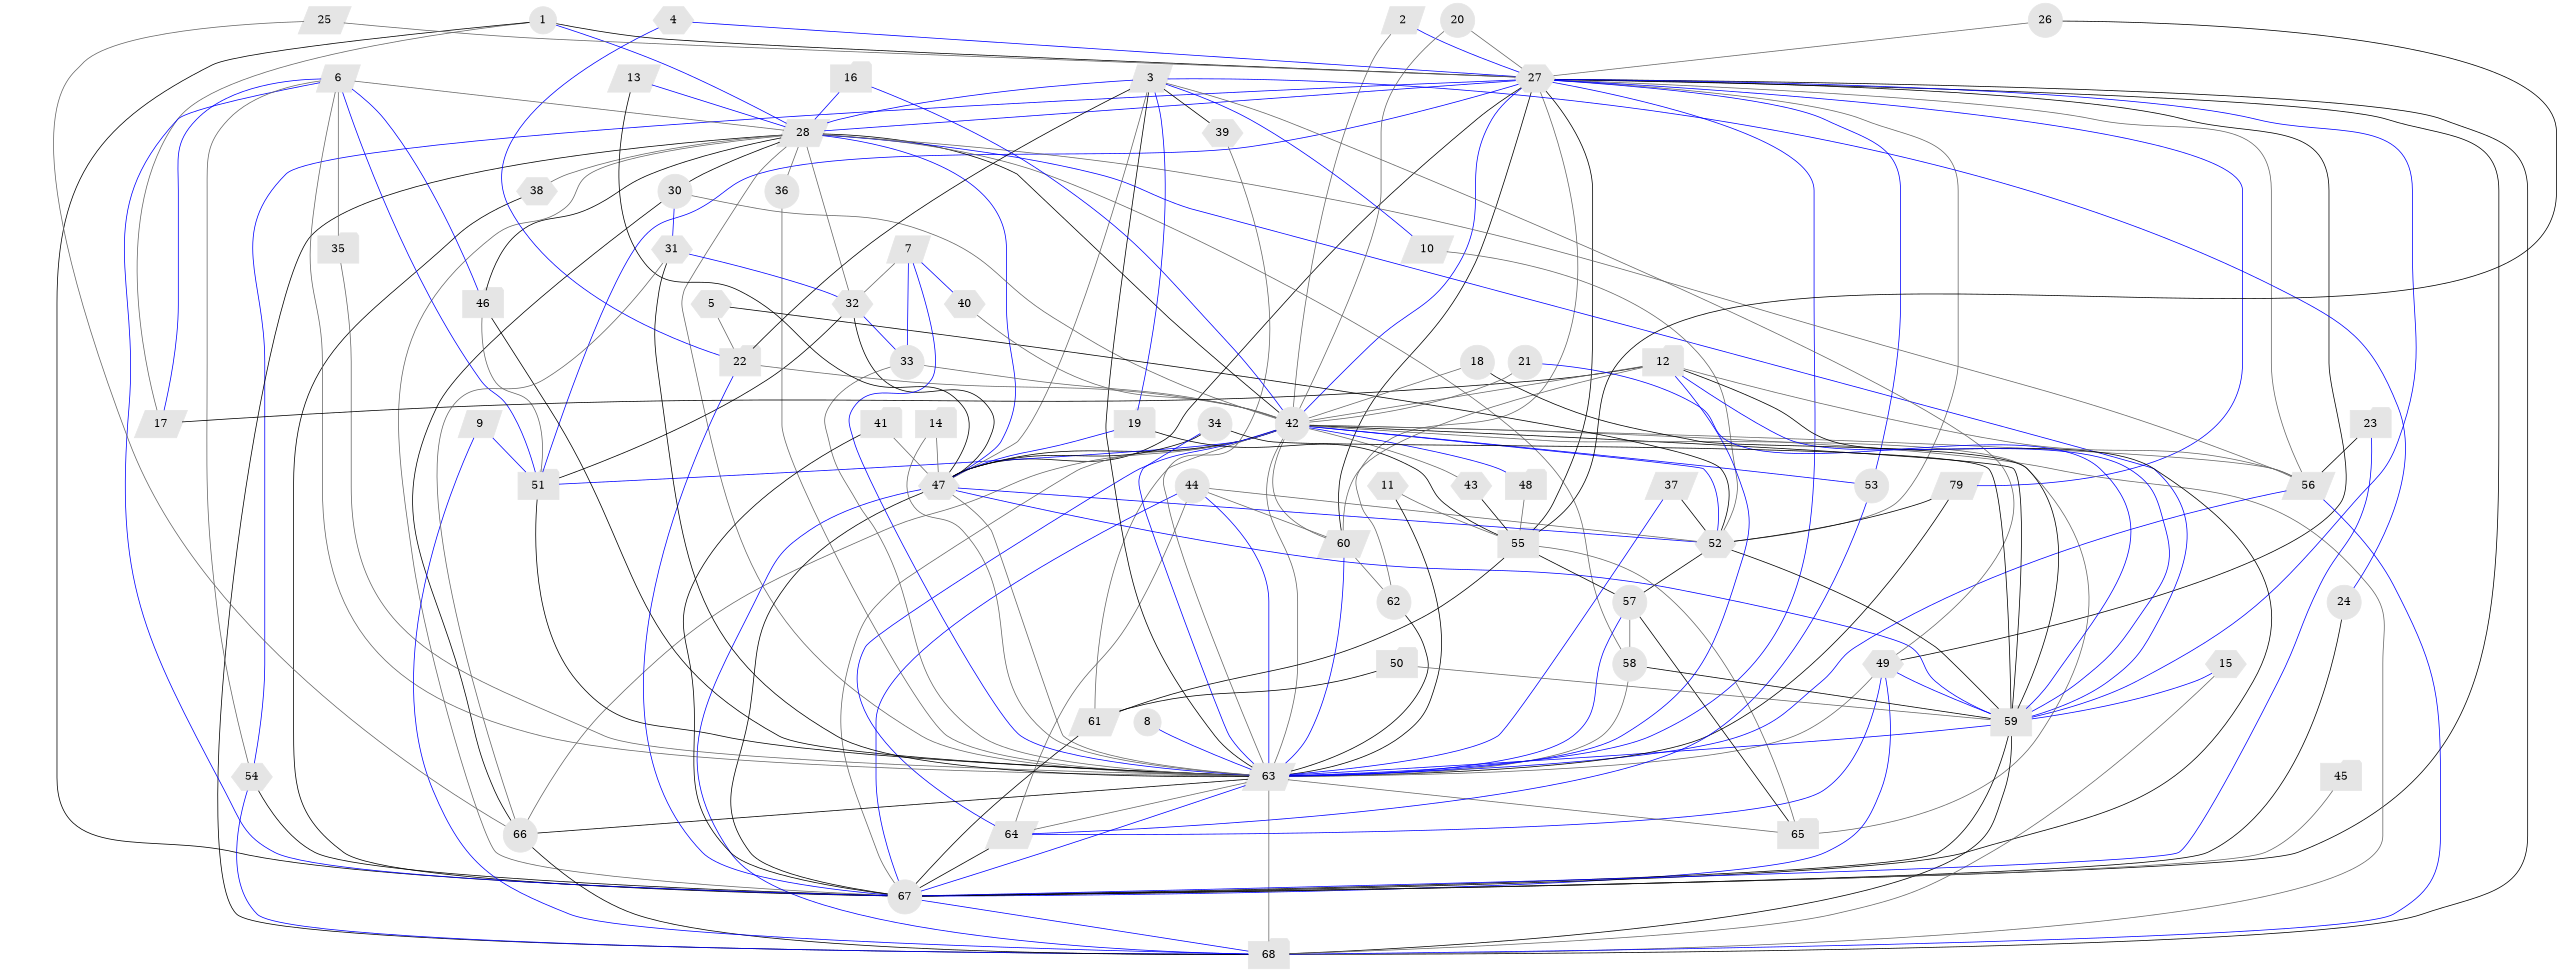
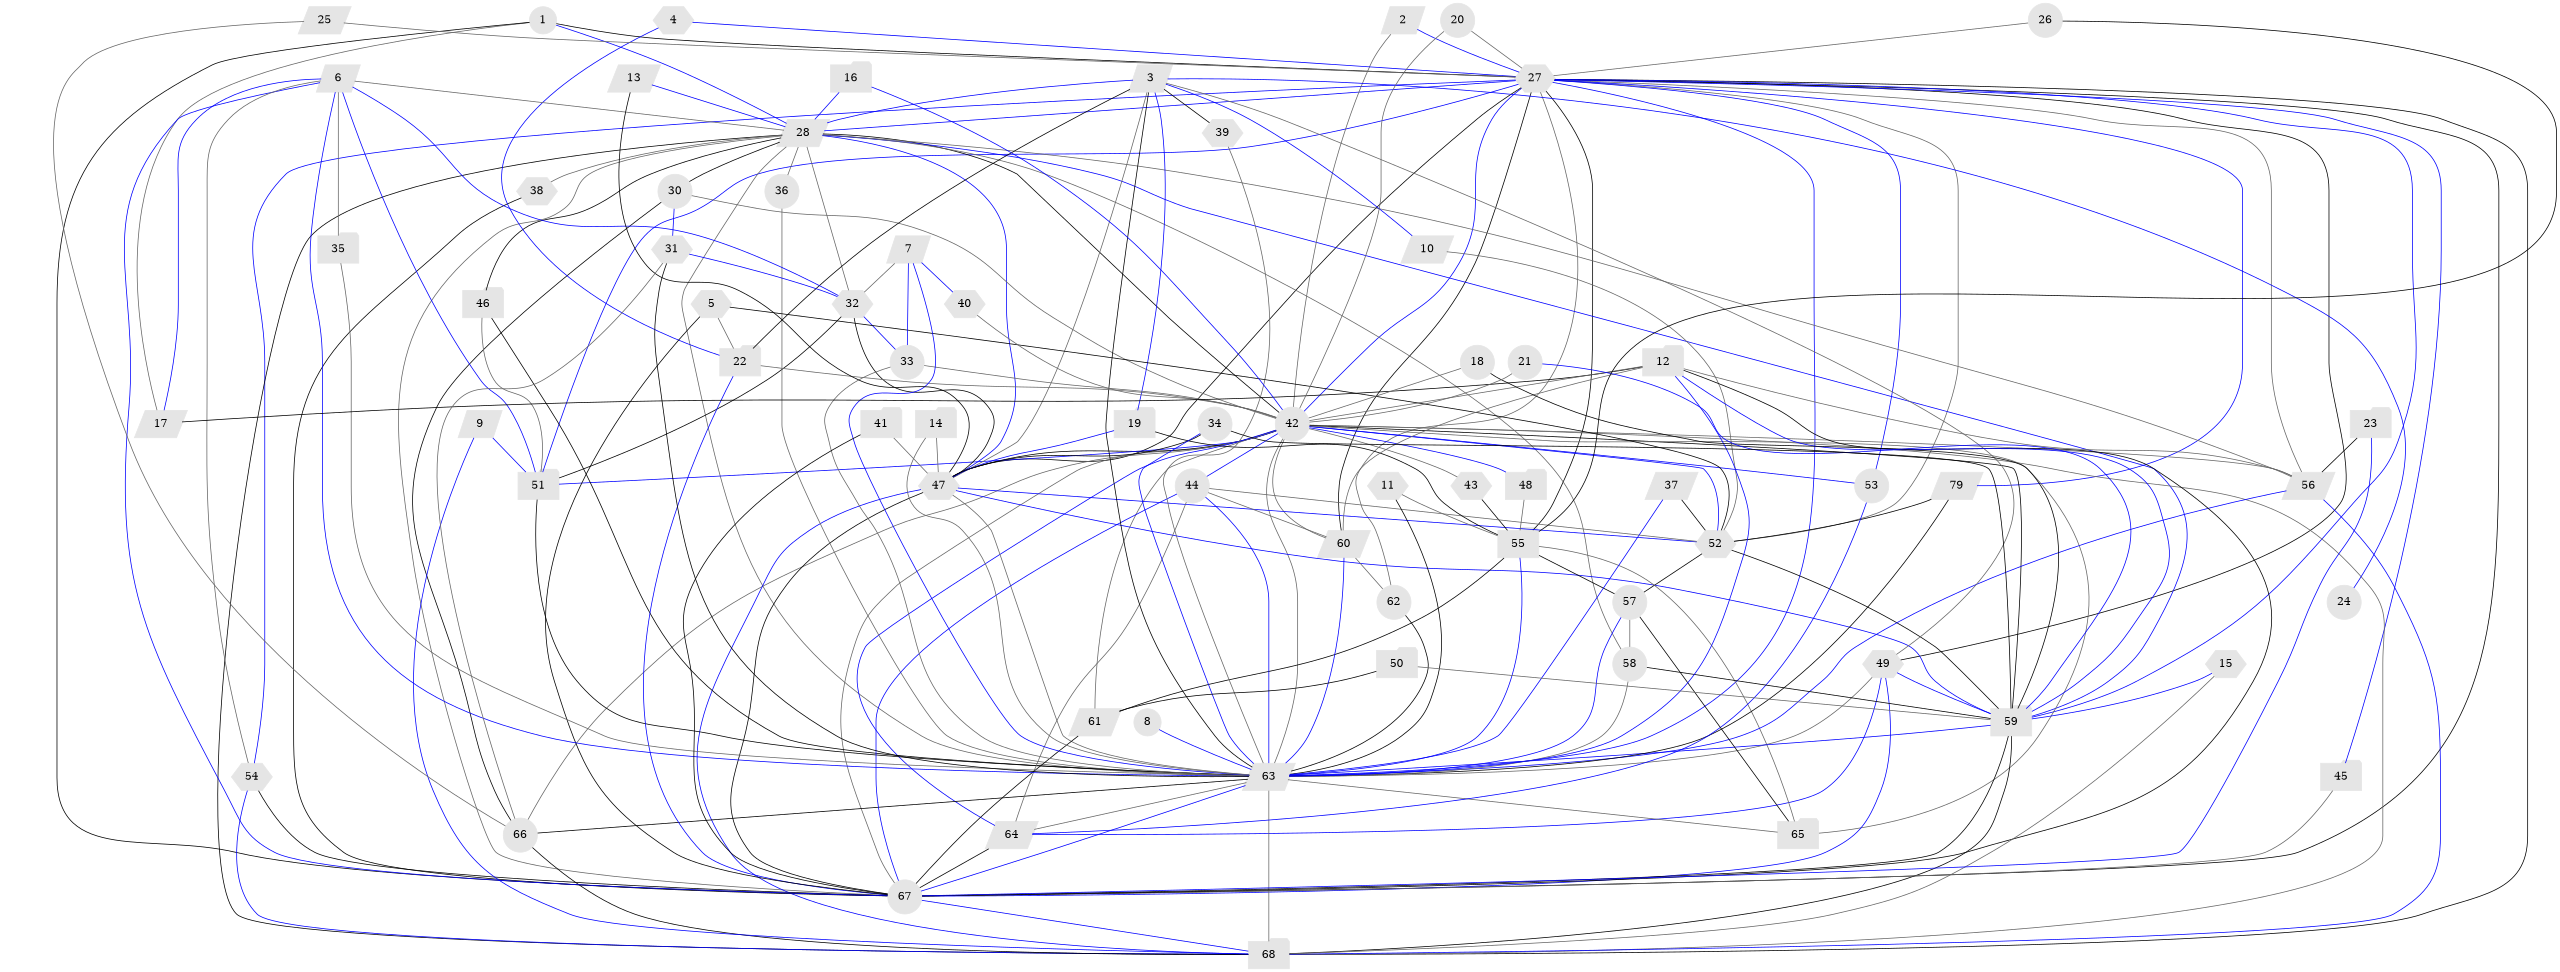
none -> (2307, 115)
(423, 177) -> (579, 226)
none -> (1242, 455)
(516, 728) -> (516, 728)
none -> (1476, 738)
(1704, 882) -> (558, 693)
